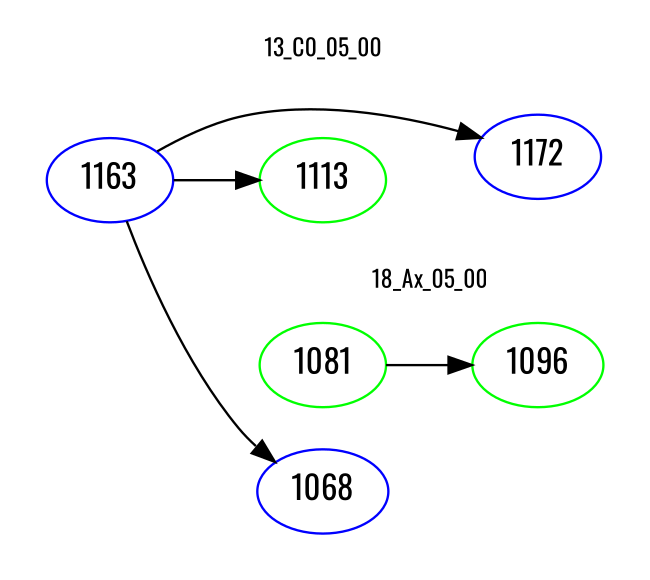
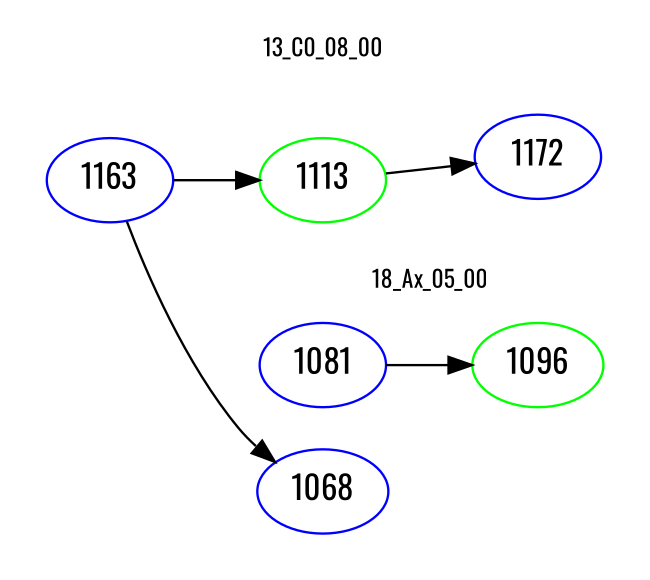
(324, 50) -> (324, 50)
(305, 110) -> (419, 170)
(323, 365) -> (323, 365)
